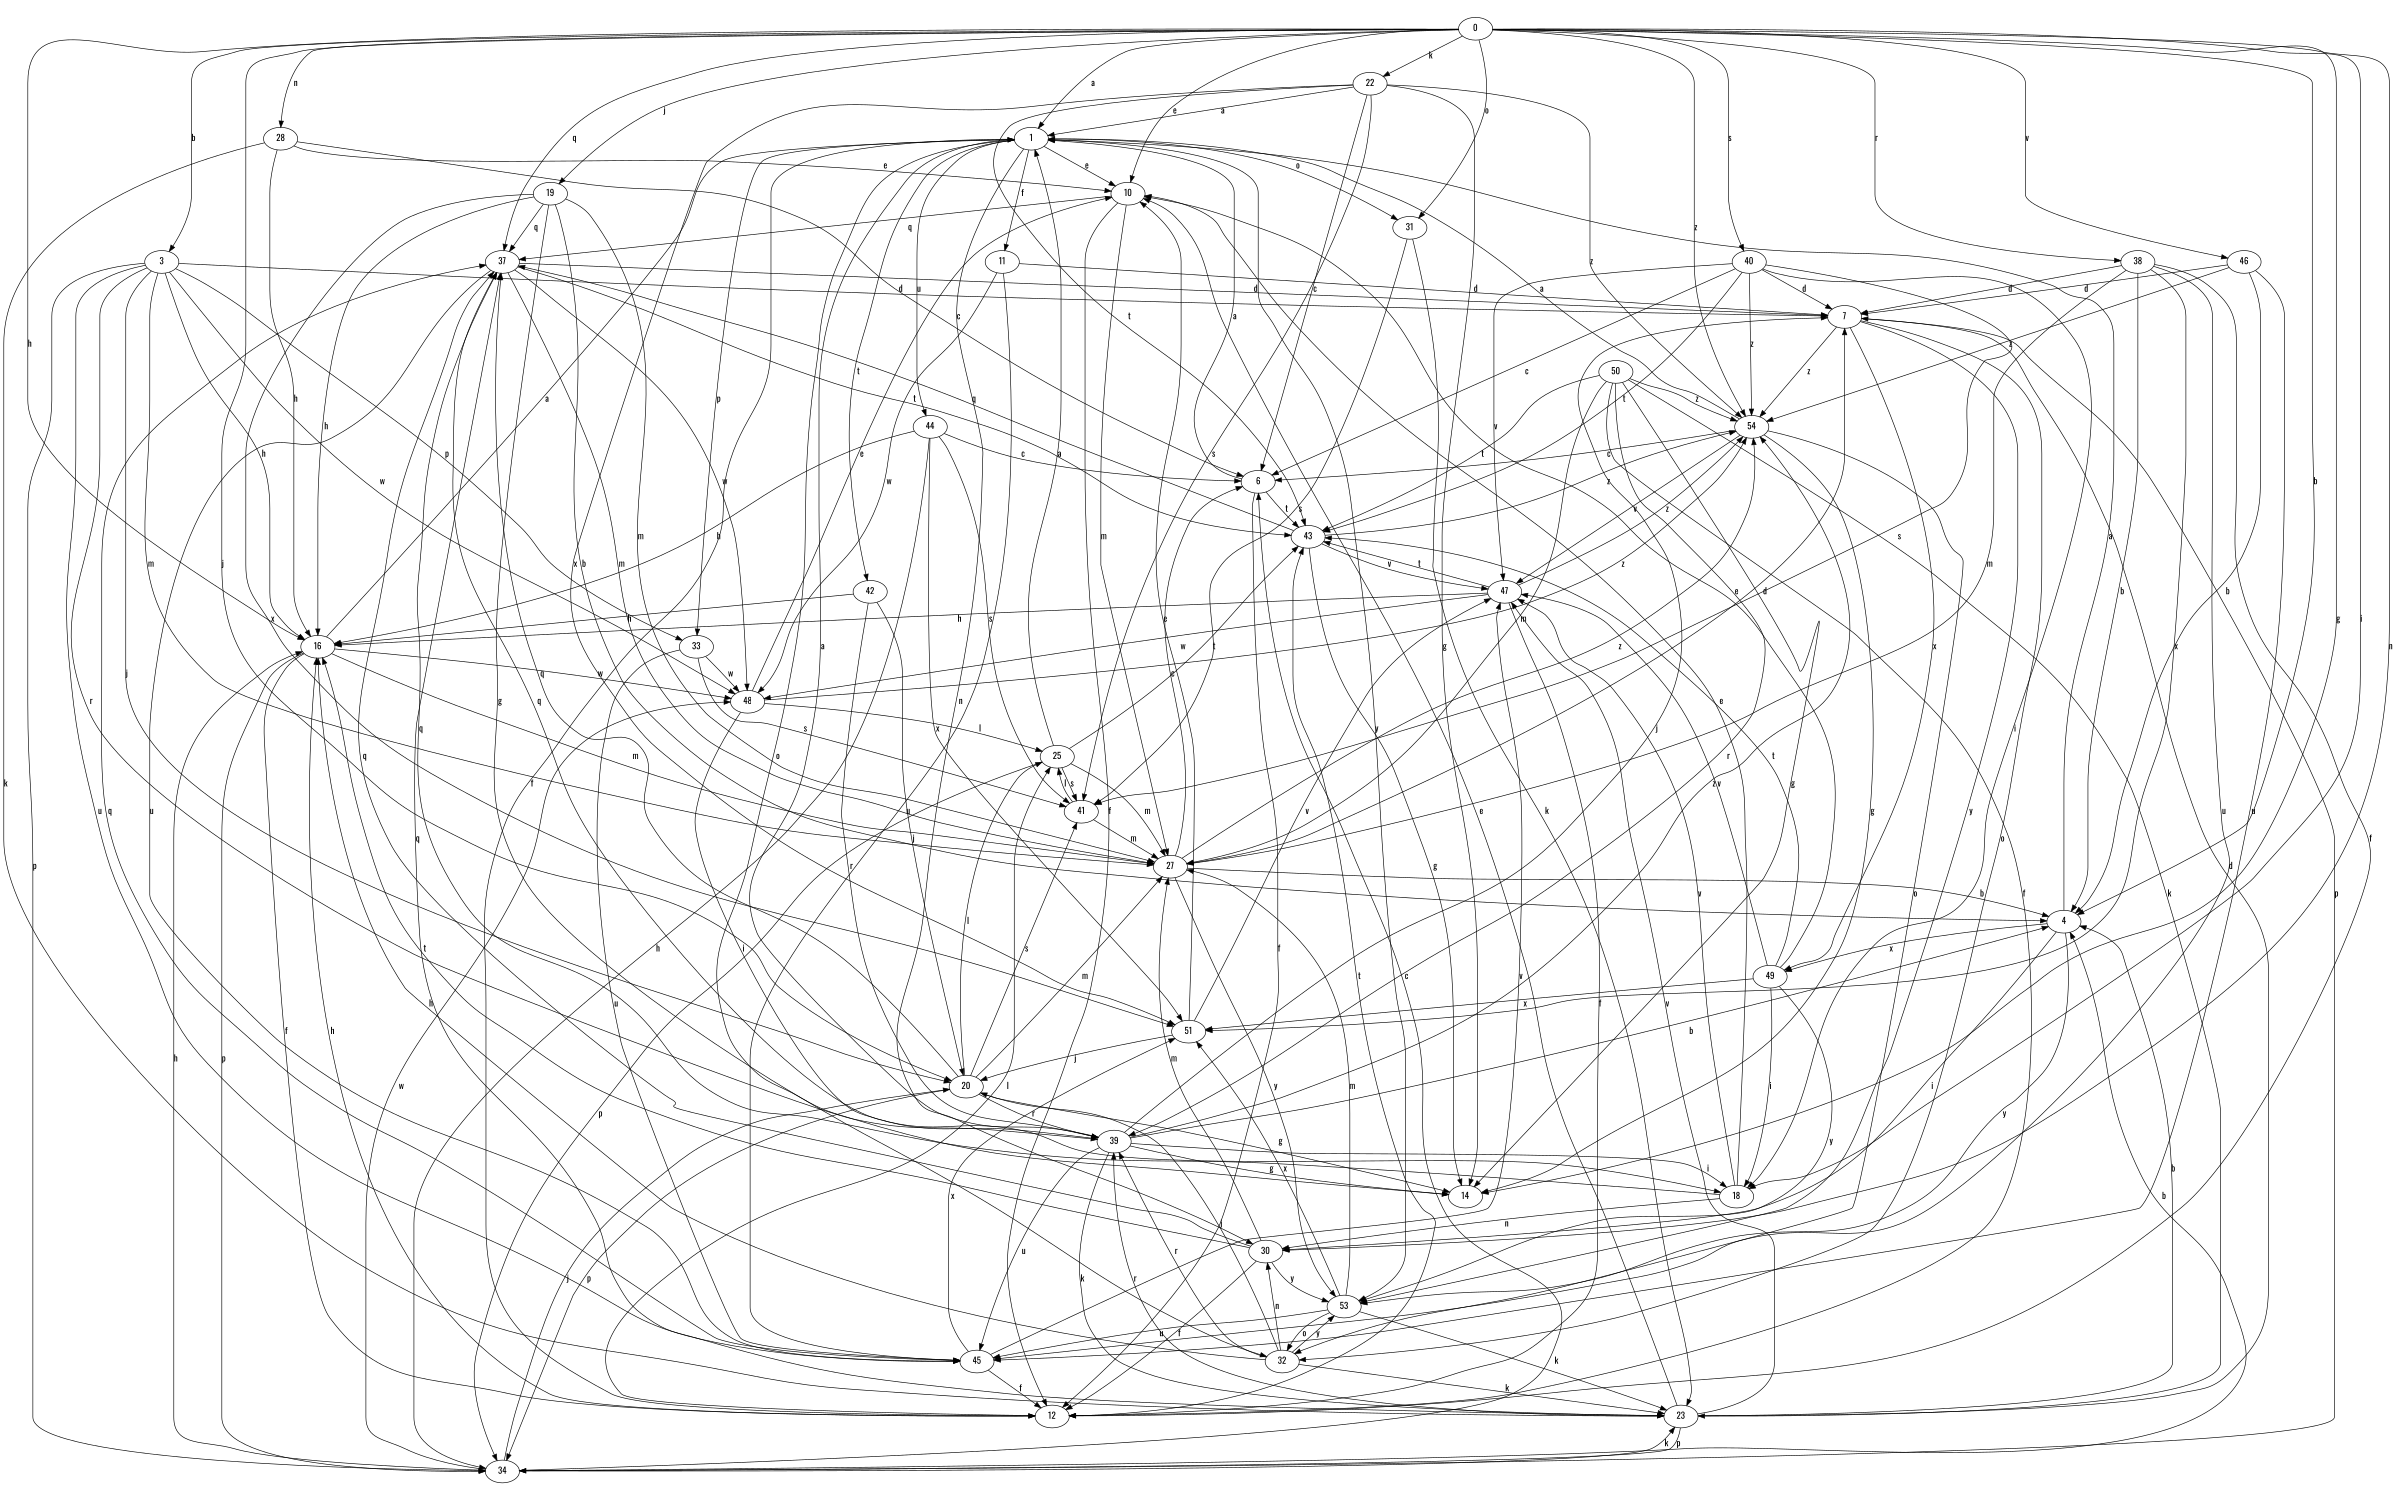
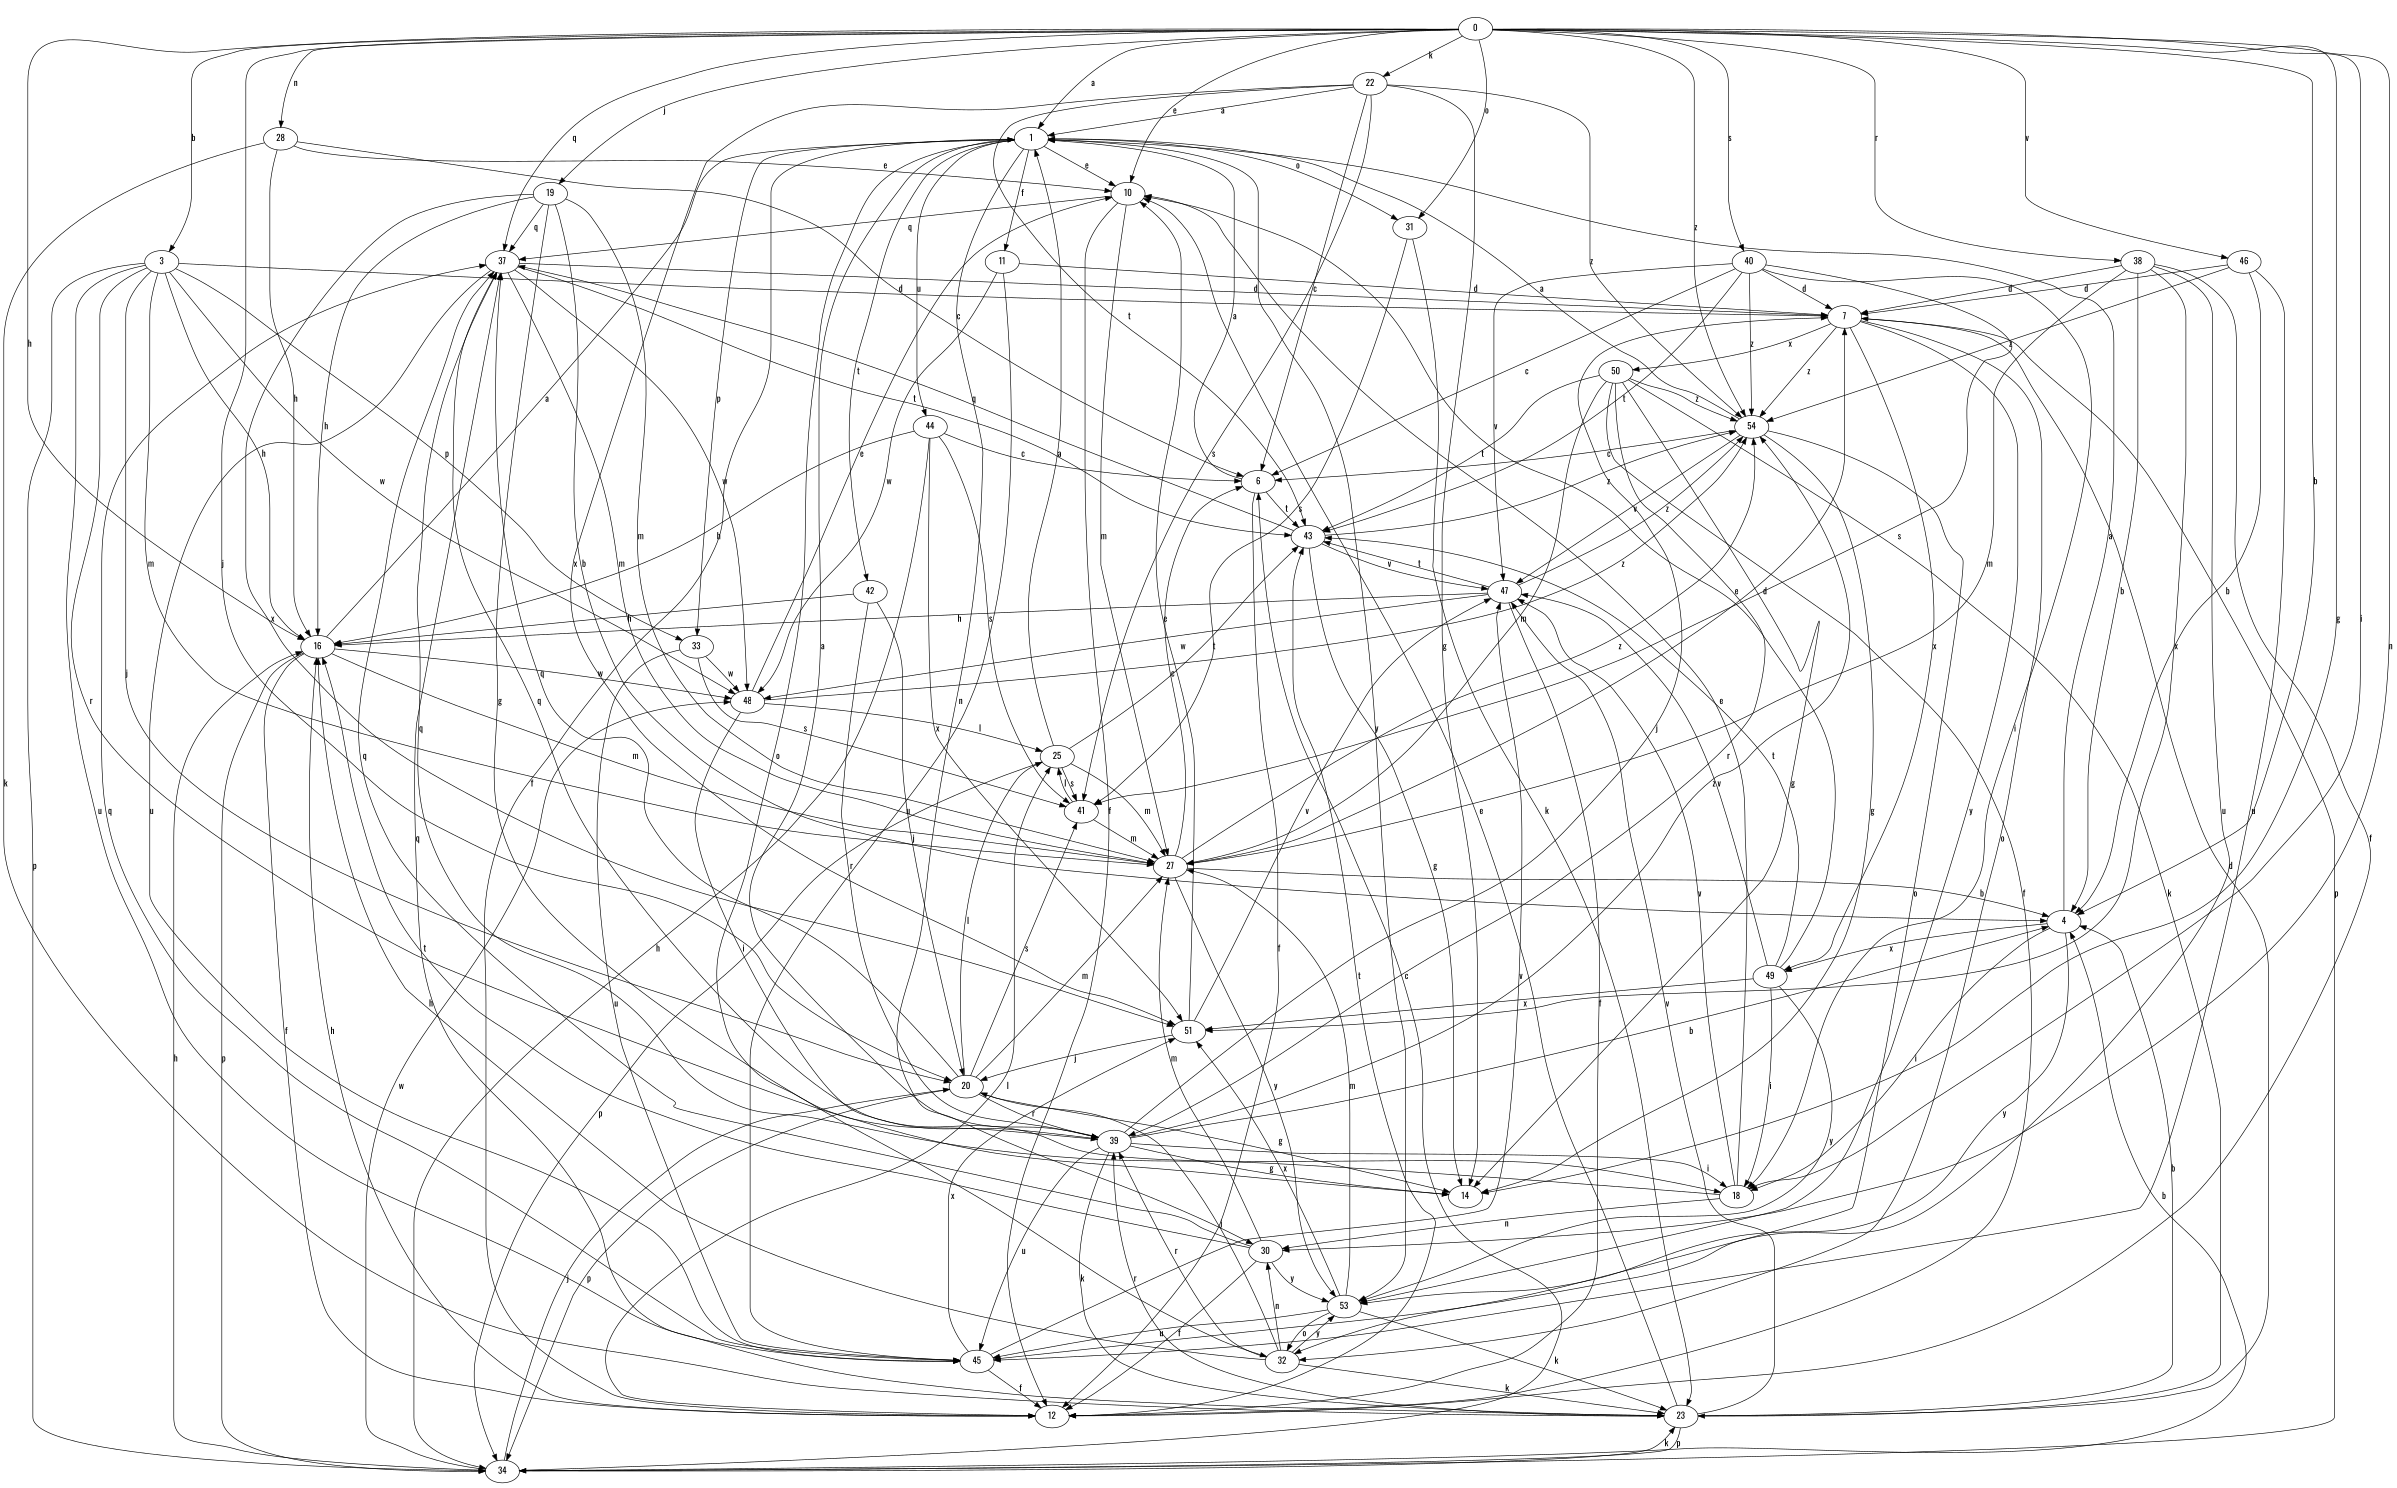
none -> (1737, 354)
(1793, 1195) -> (1908, 1065)
